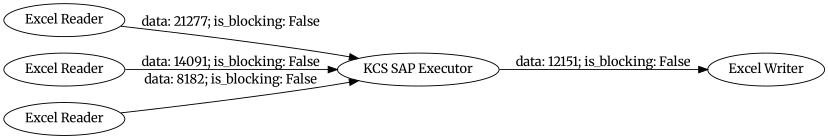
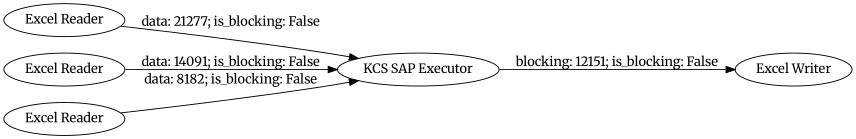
(604, 63) -> (617, 63)
